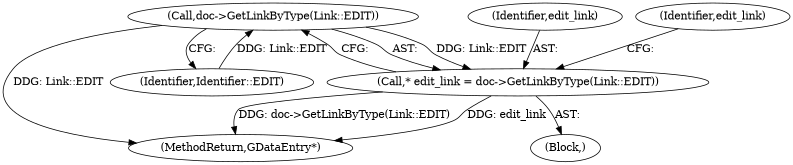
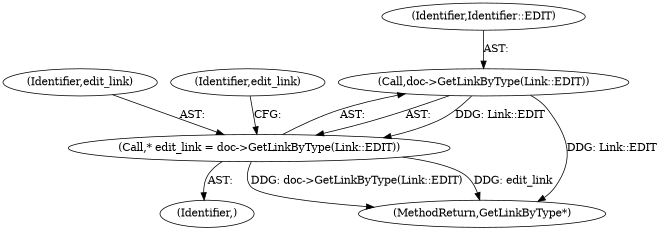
(189, 43) -> none
(282, 49) -> (498, 49)
(357, 49) -> (354, 115)
(241, 148) -> (482, 214)
(566, 148) -> (207, 214)
